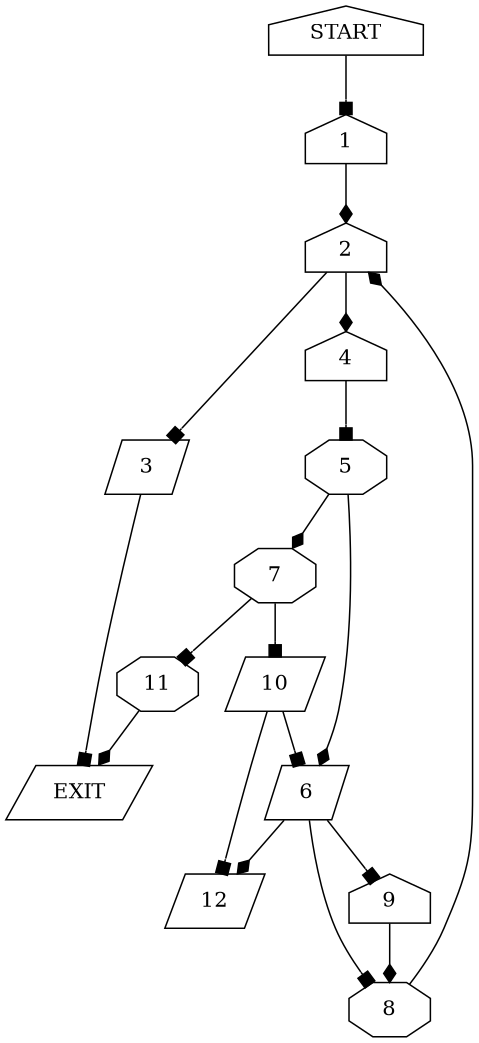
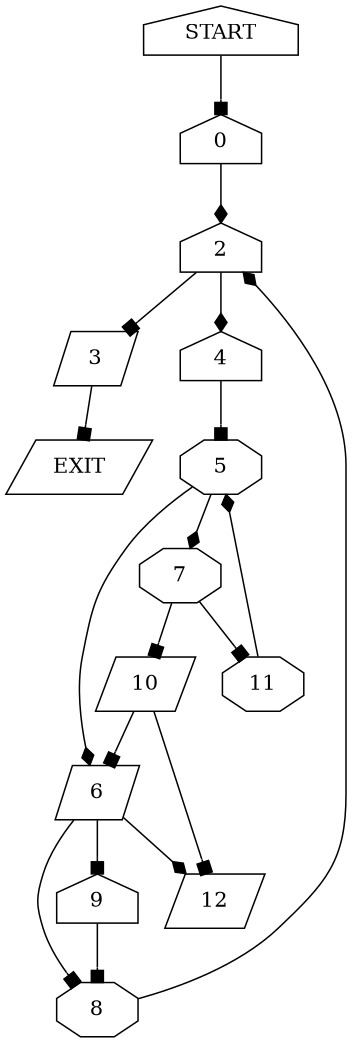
(346, 142) -> (221, 142)
(124, 730) -> (244, 585)
(390, 944) -> (97, 945)
